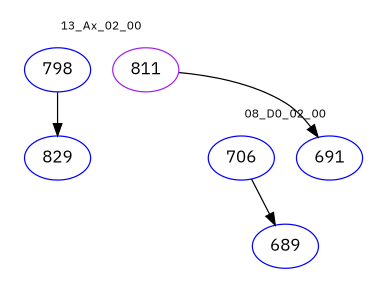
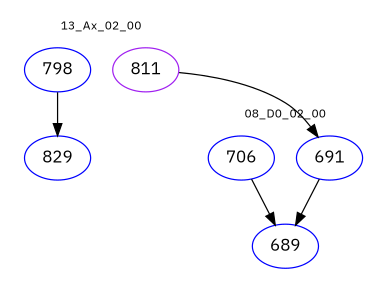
none -> (310, 197)
